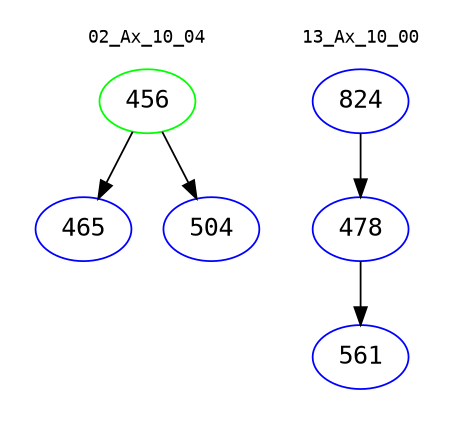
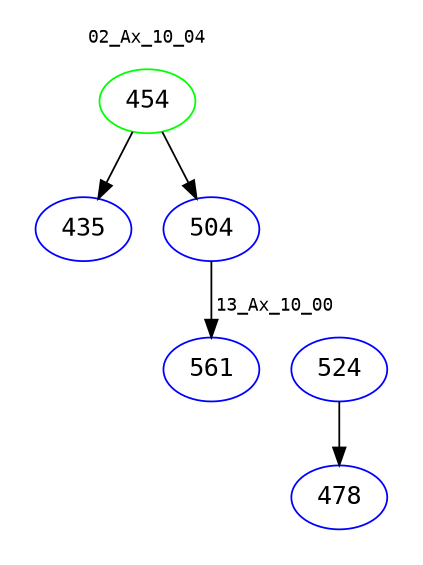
(147, 101) -> (147, 101)
(361, 101) -> (339, 369)
(83, 229) -> (83, 229)
(361, 284) -> (211, 300)
